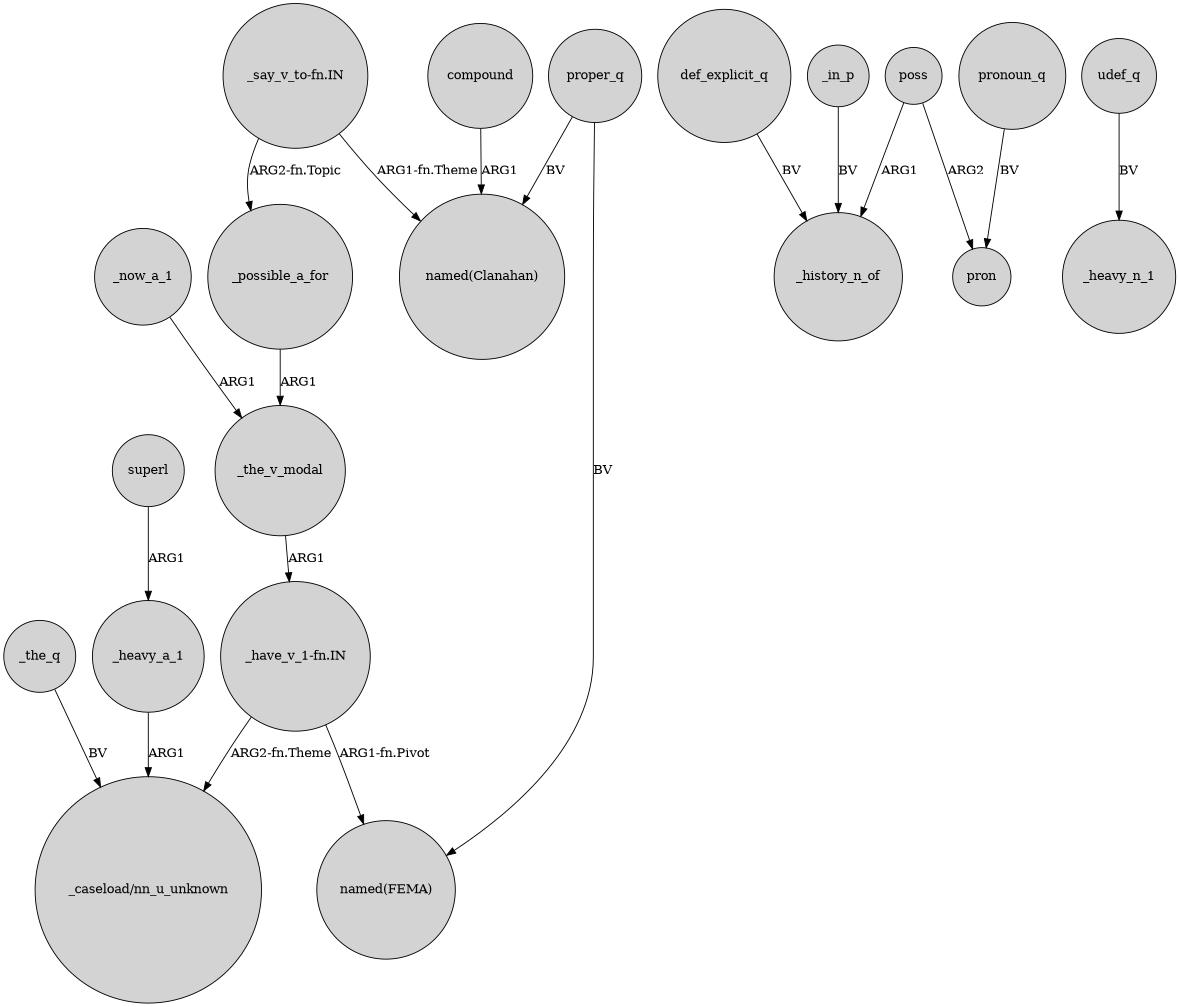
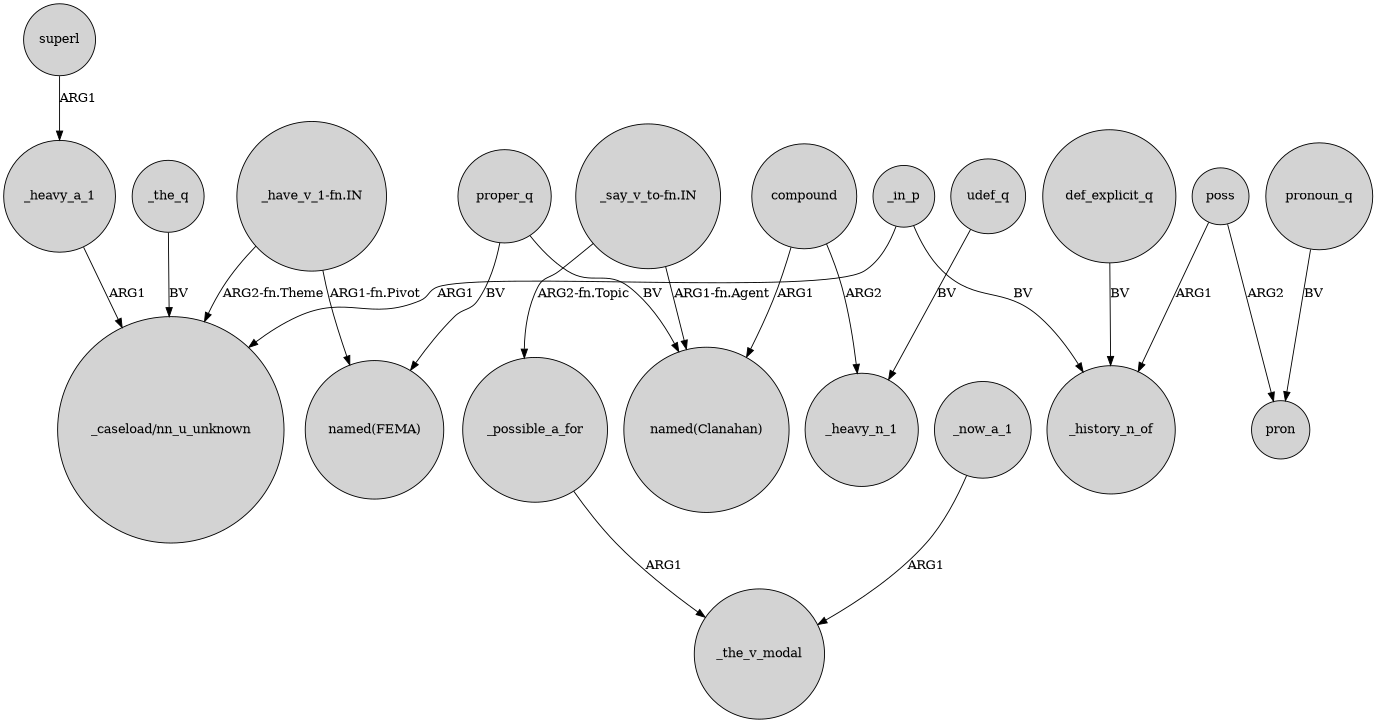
(427, 171) -> (722, 294)
none -> (564, 281)
none -> (846, 303)
(287, 554) -> none
